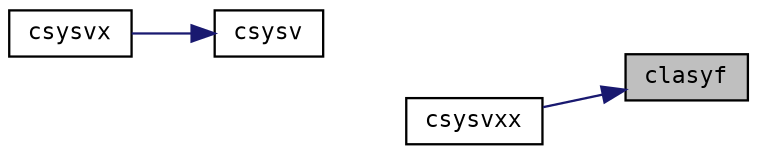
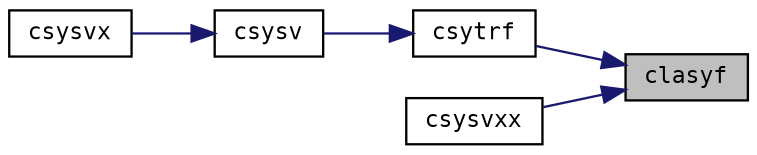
none -> (474, 33)
